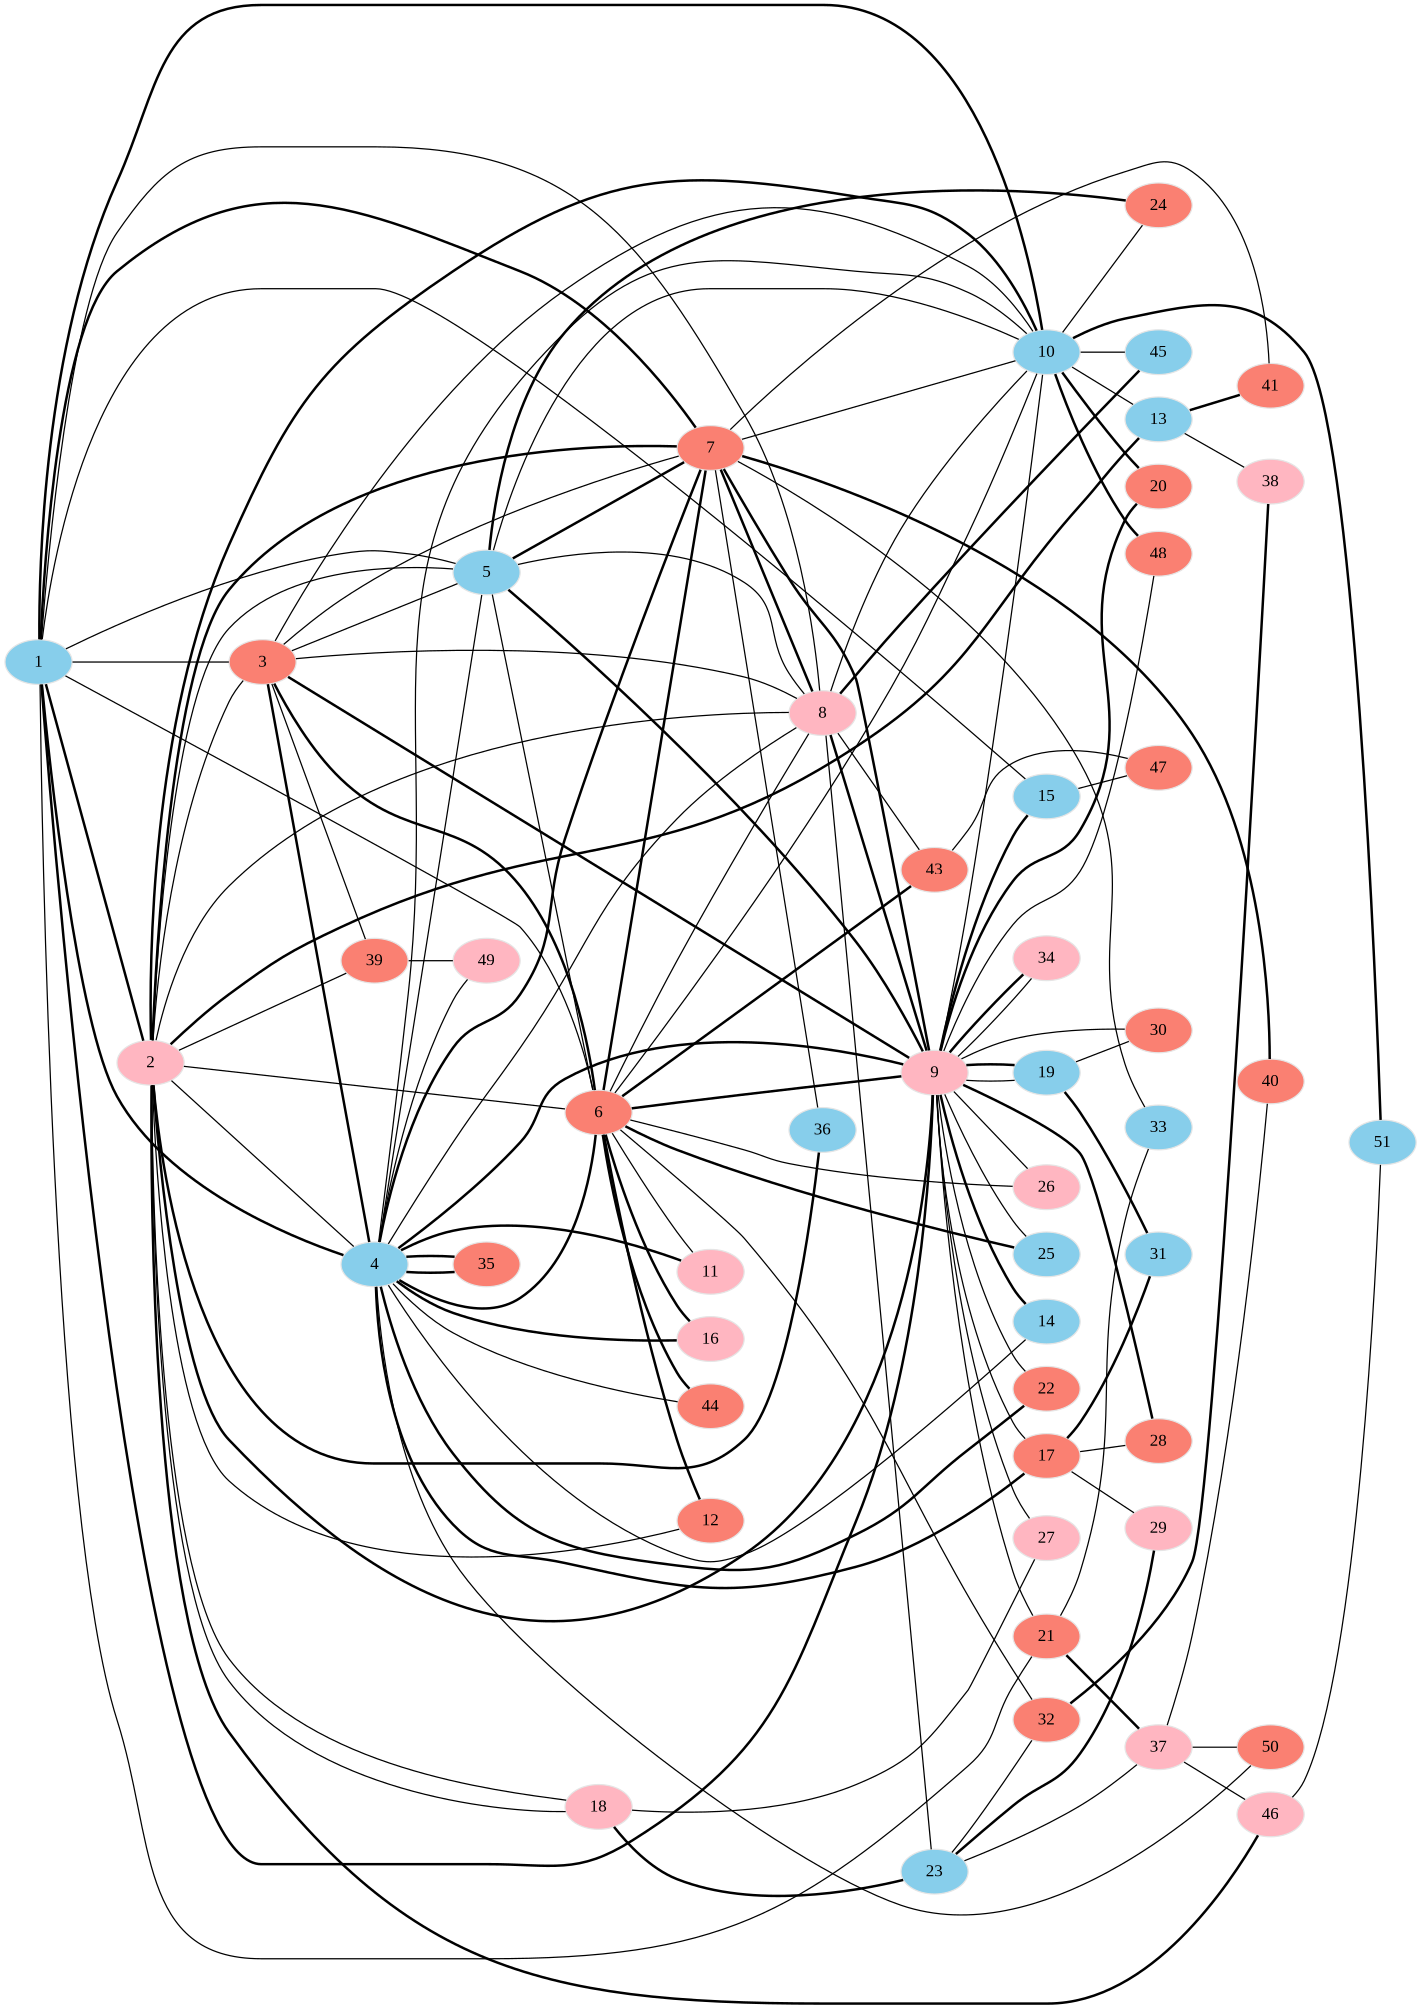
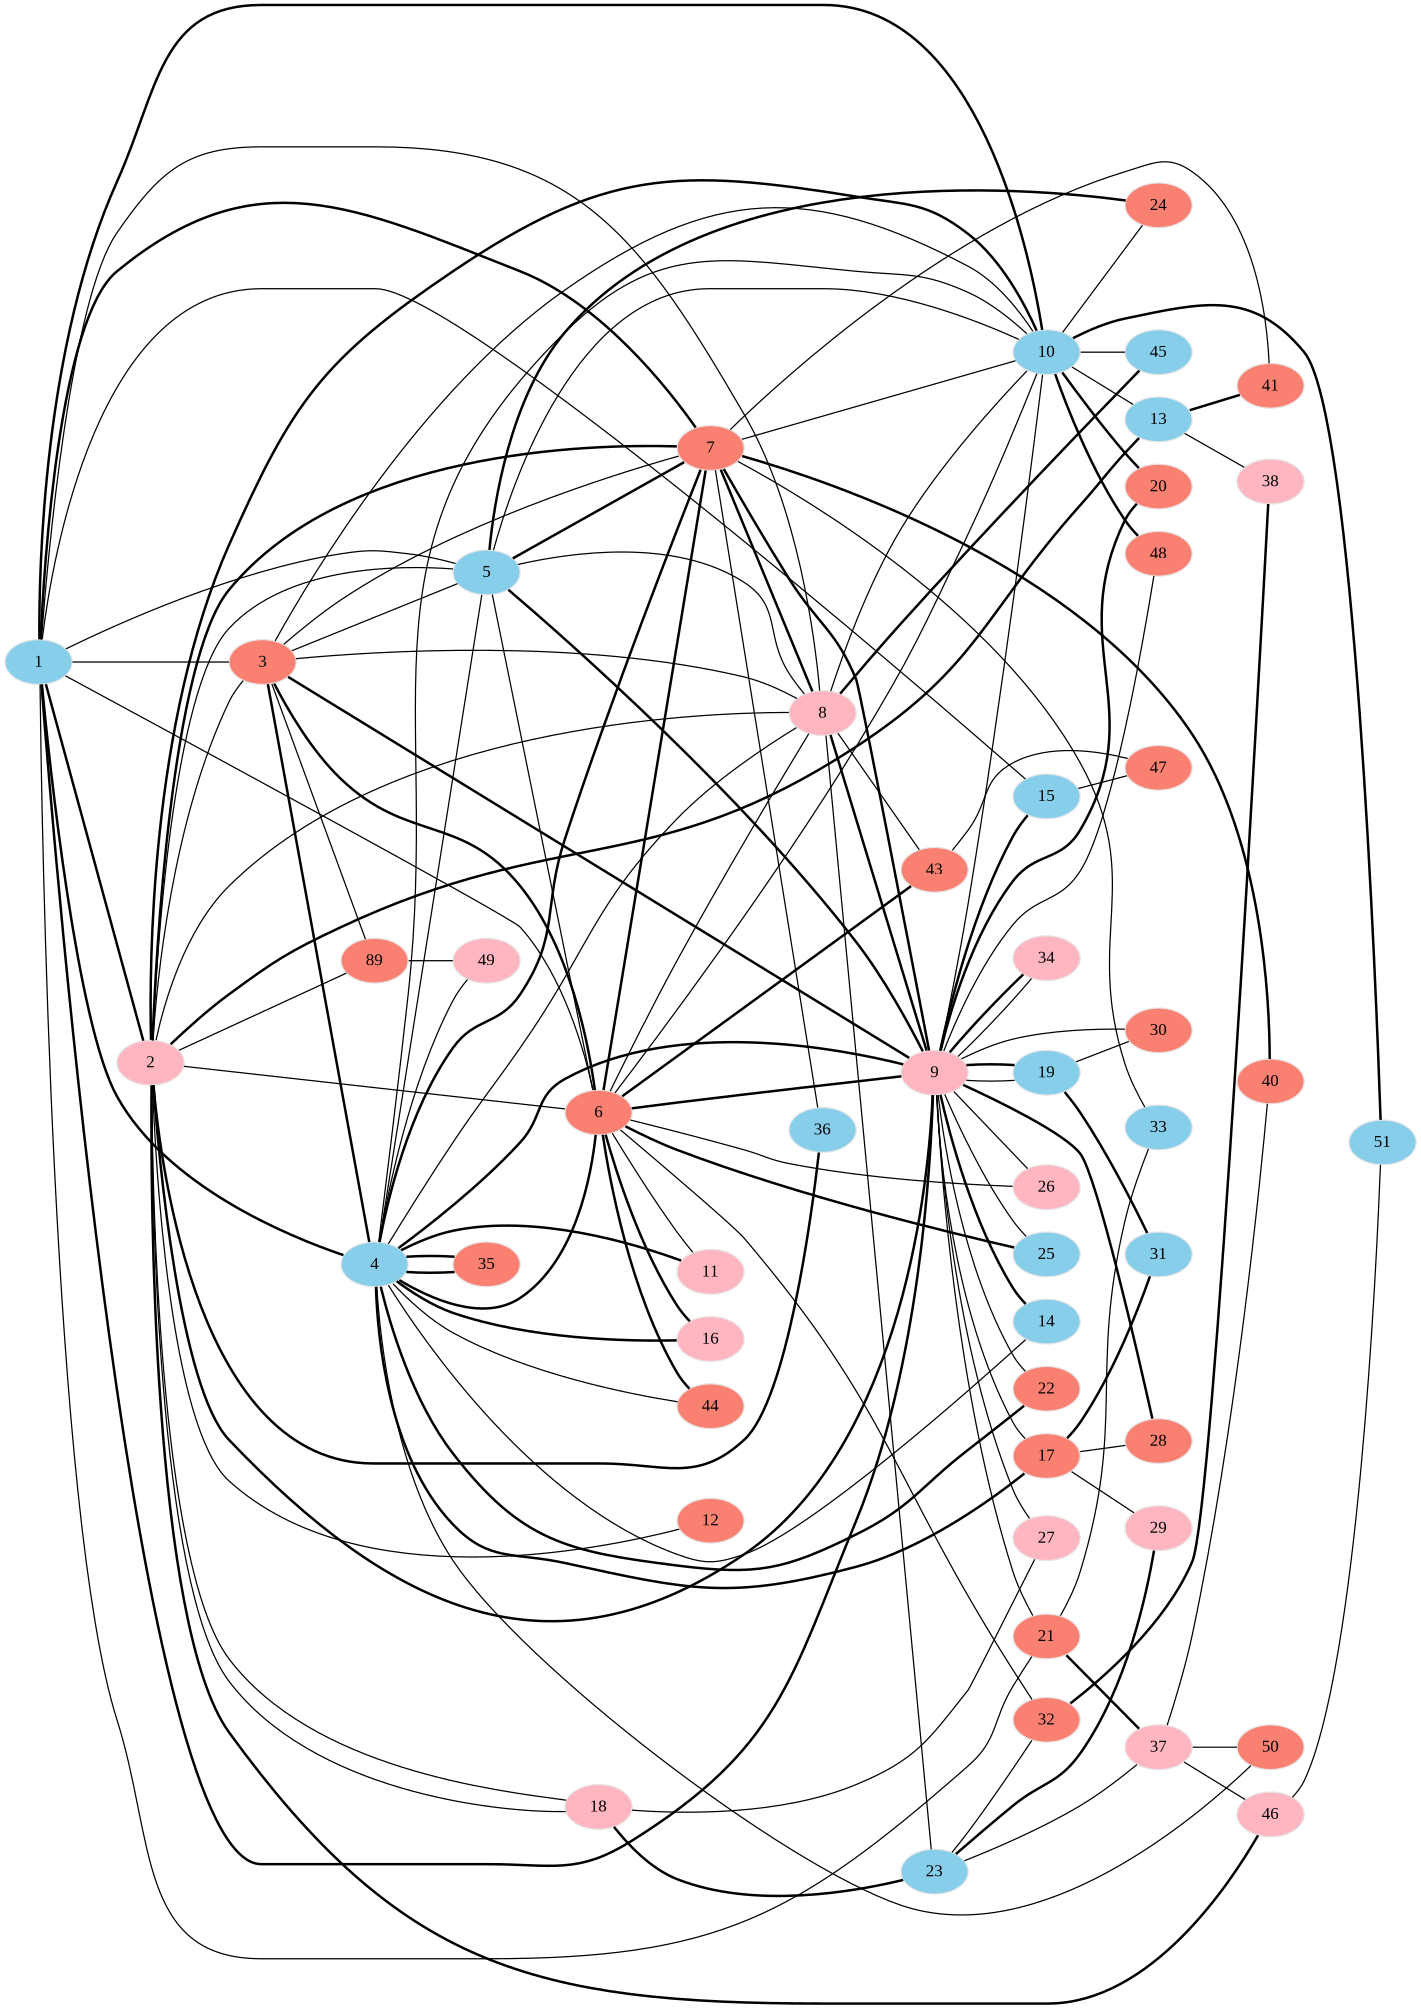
(375, 961) -> (375, 961)
(263, 1164) -> none
(646, 1328) -> none
